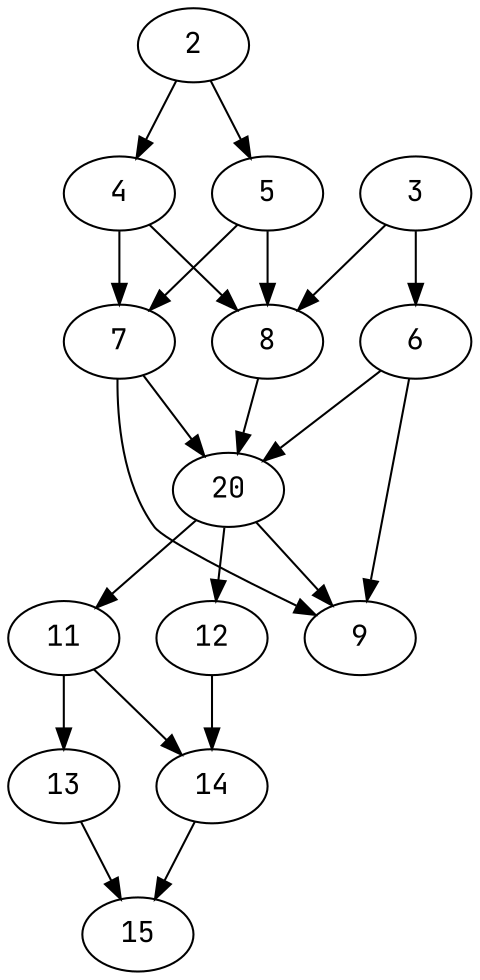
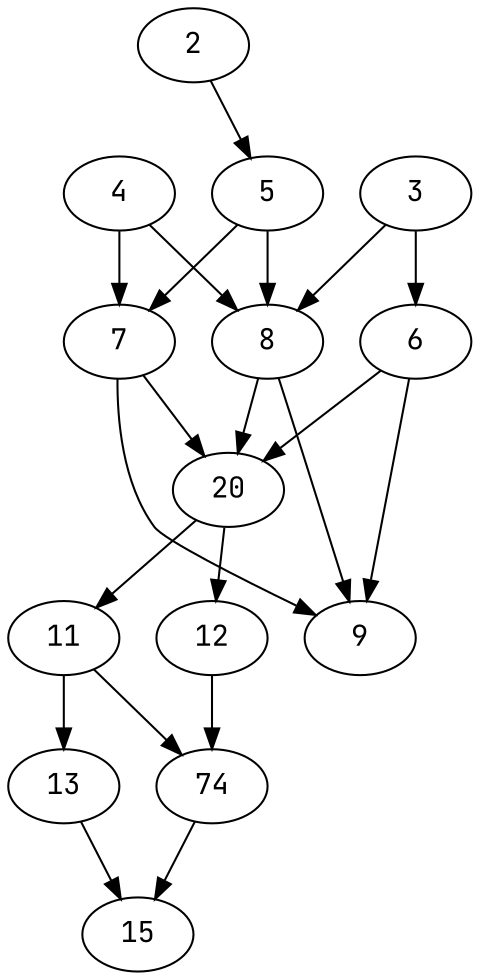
(161, 110) -> none
(287, 556) -> (311, 480)
(212, 786) -> (212, 786)
